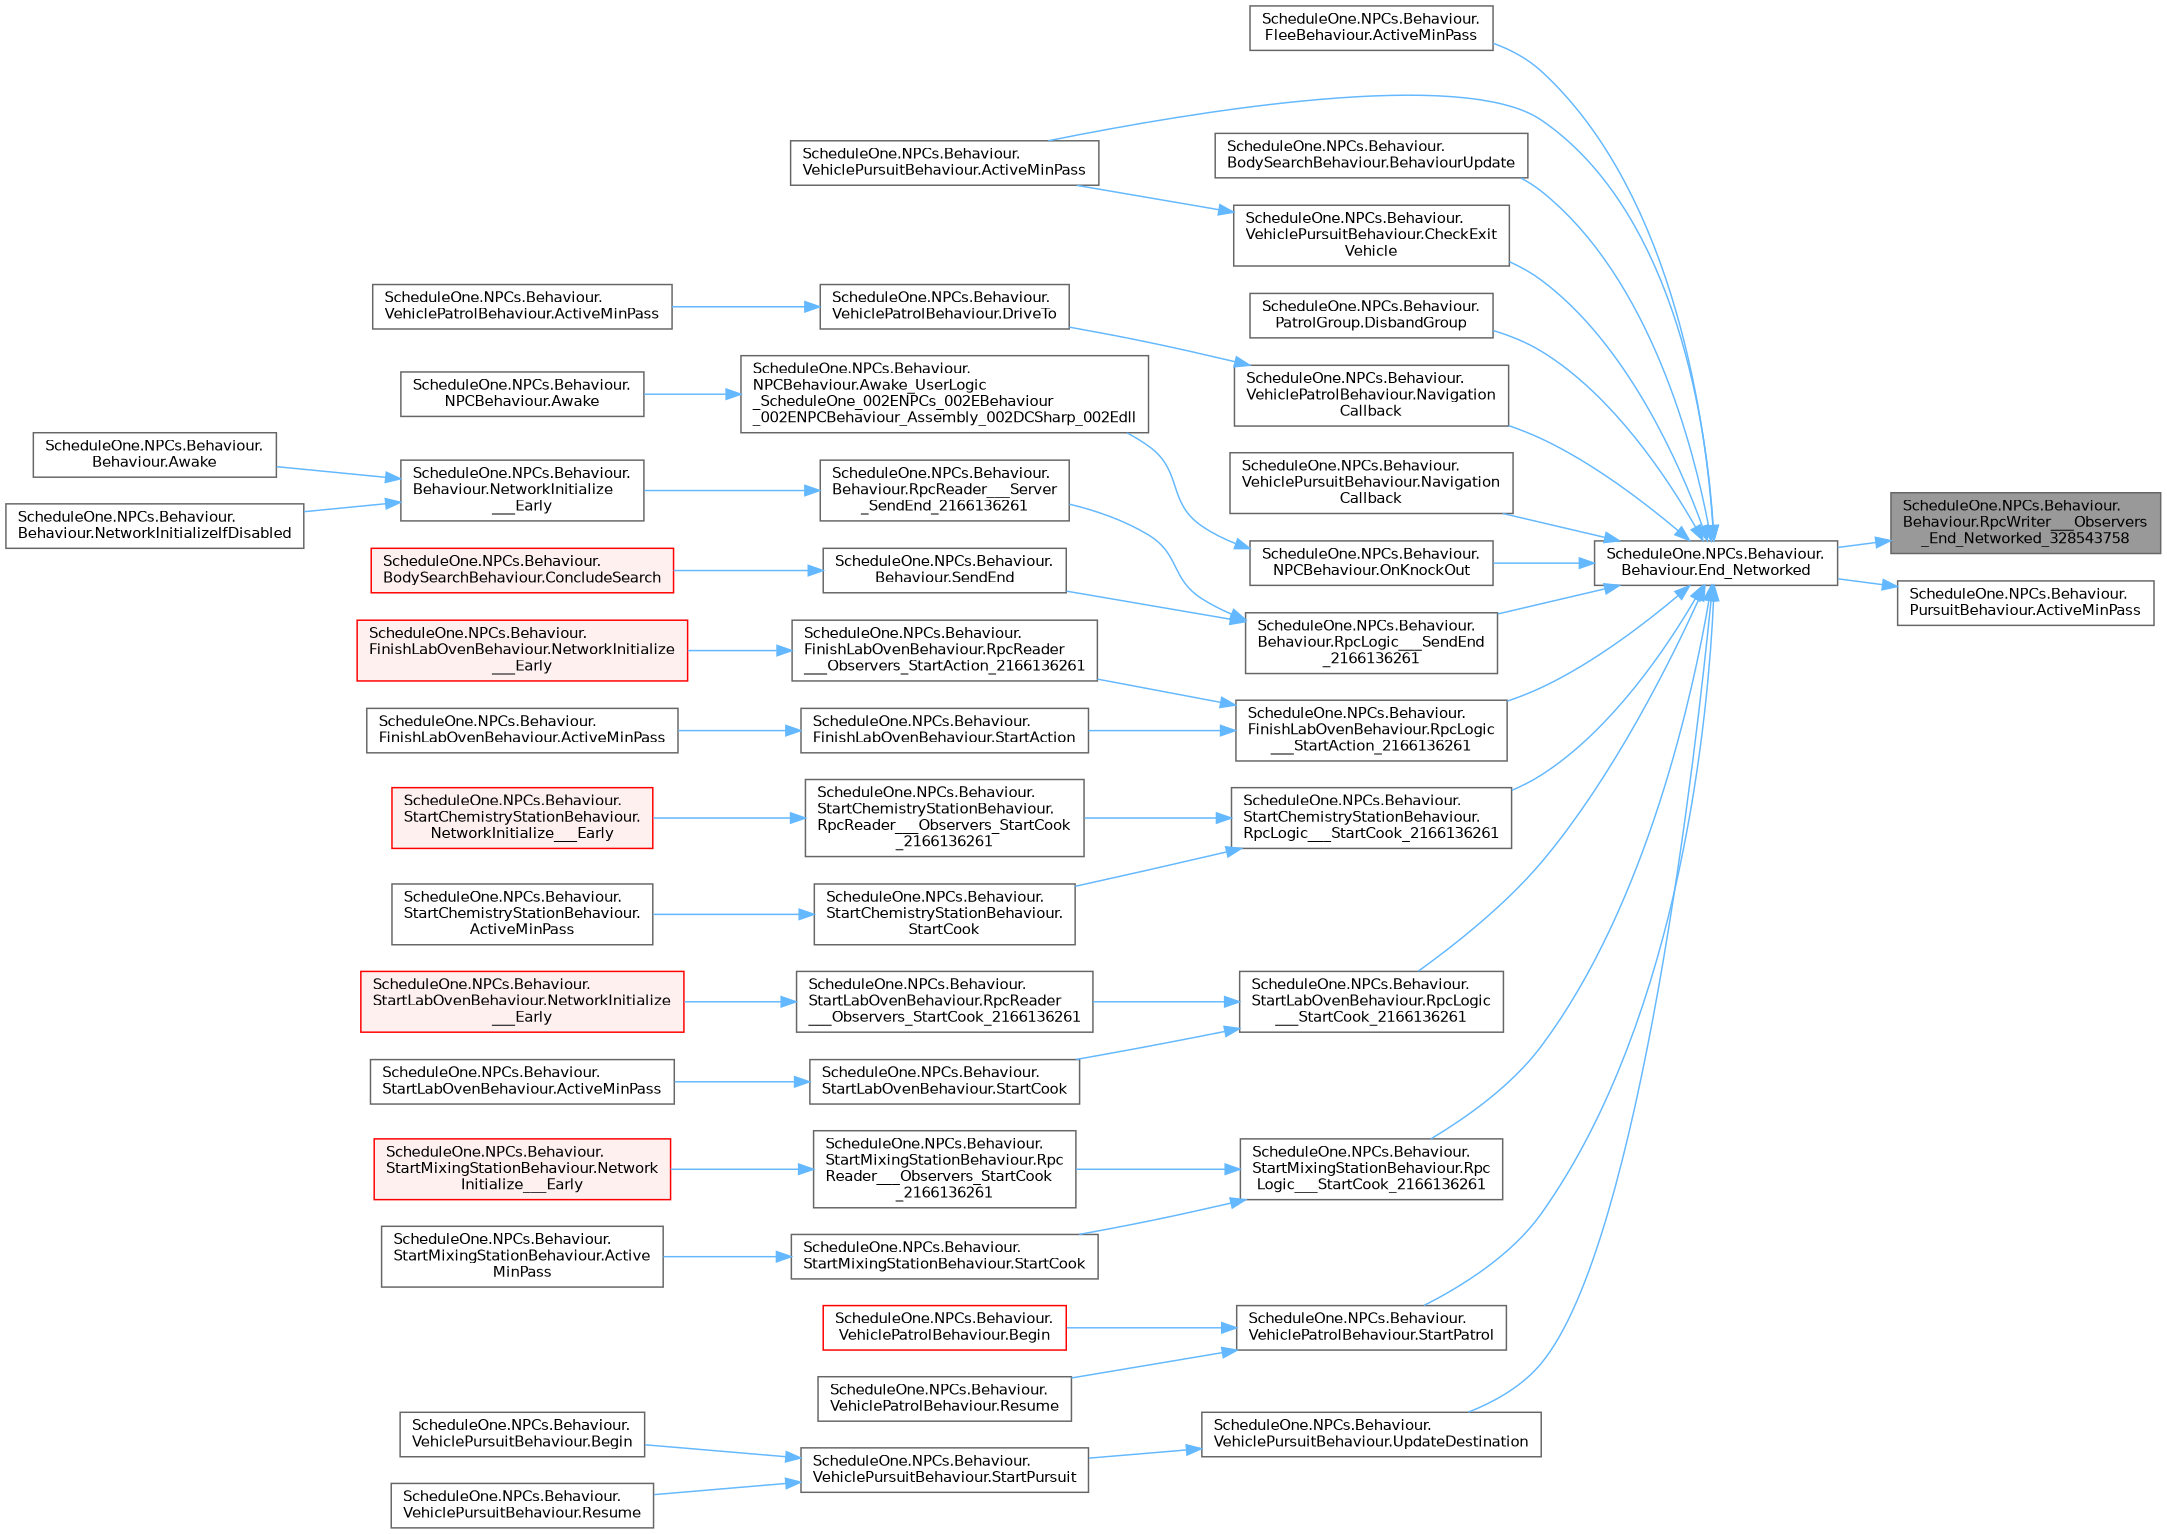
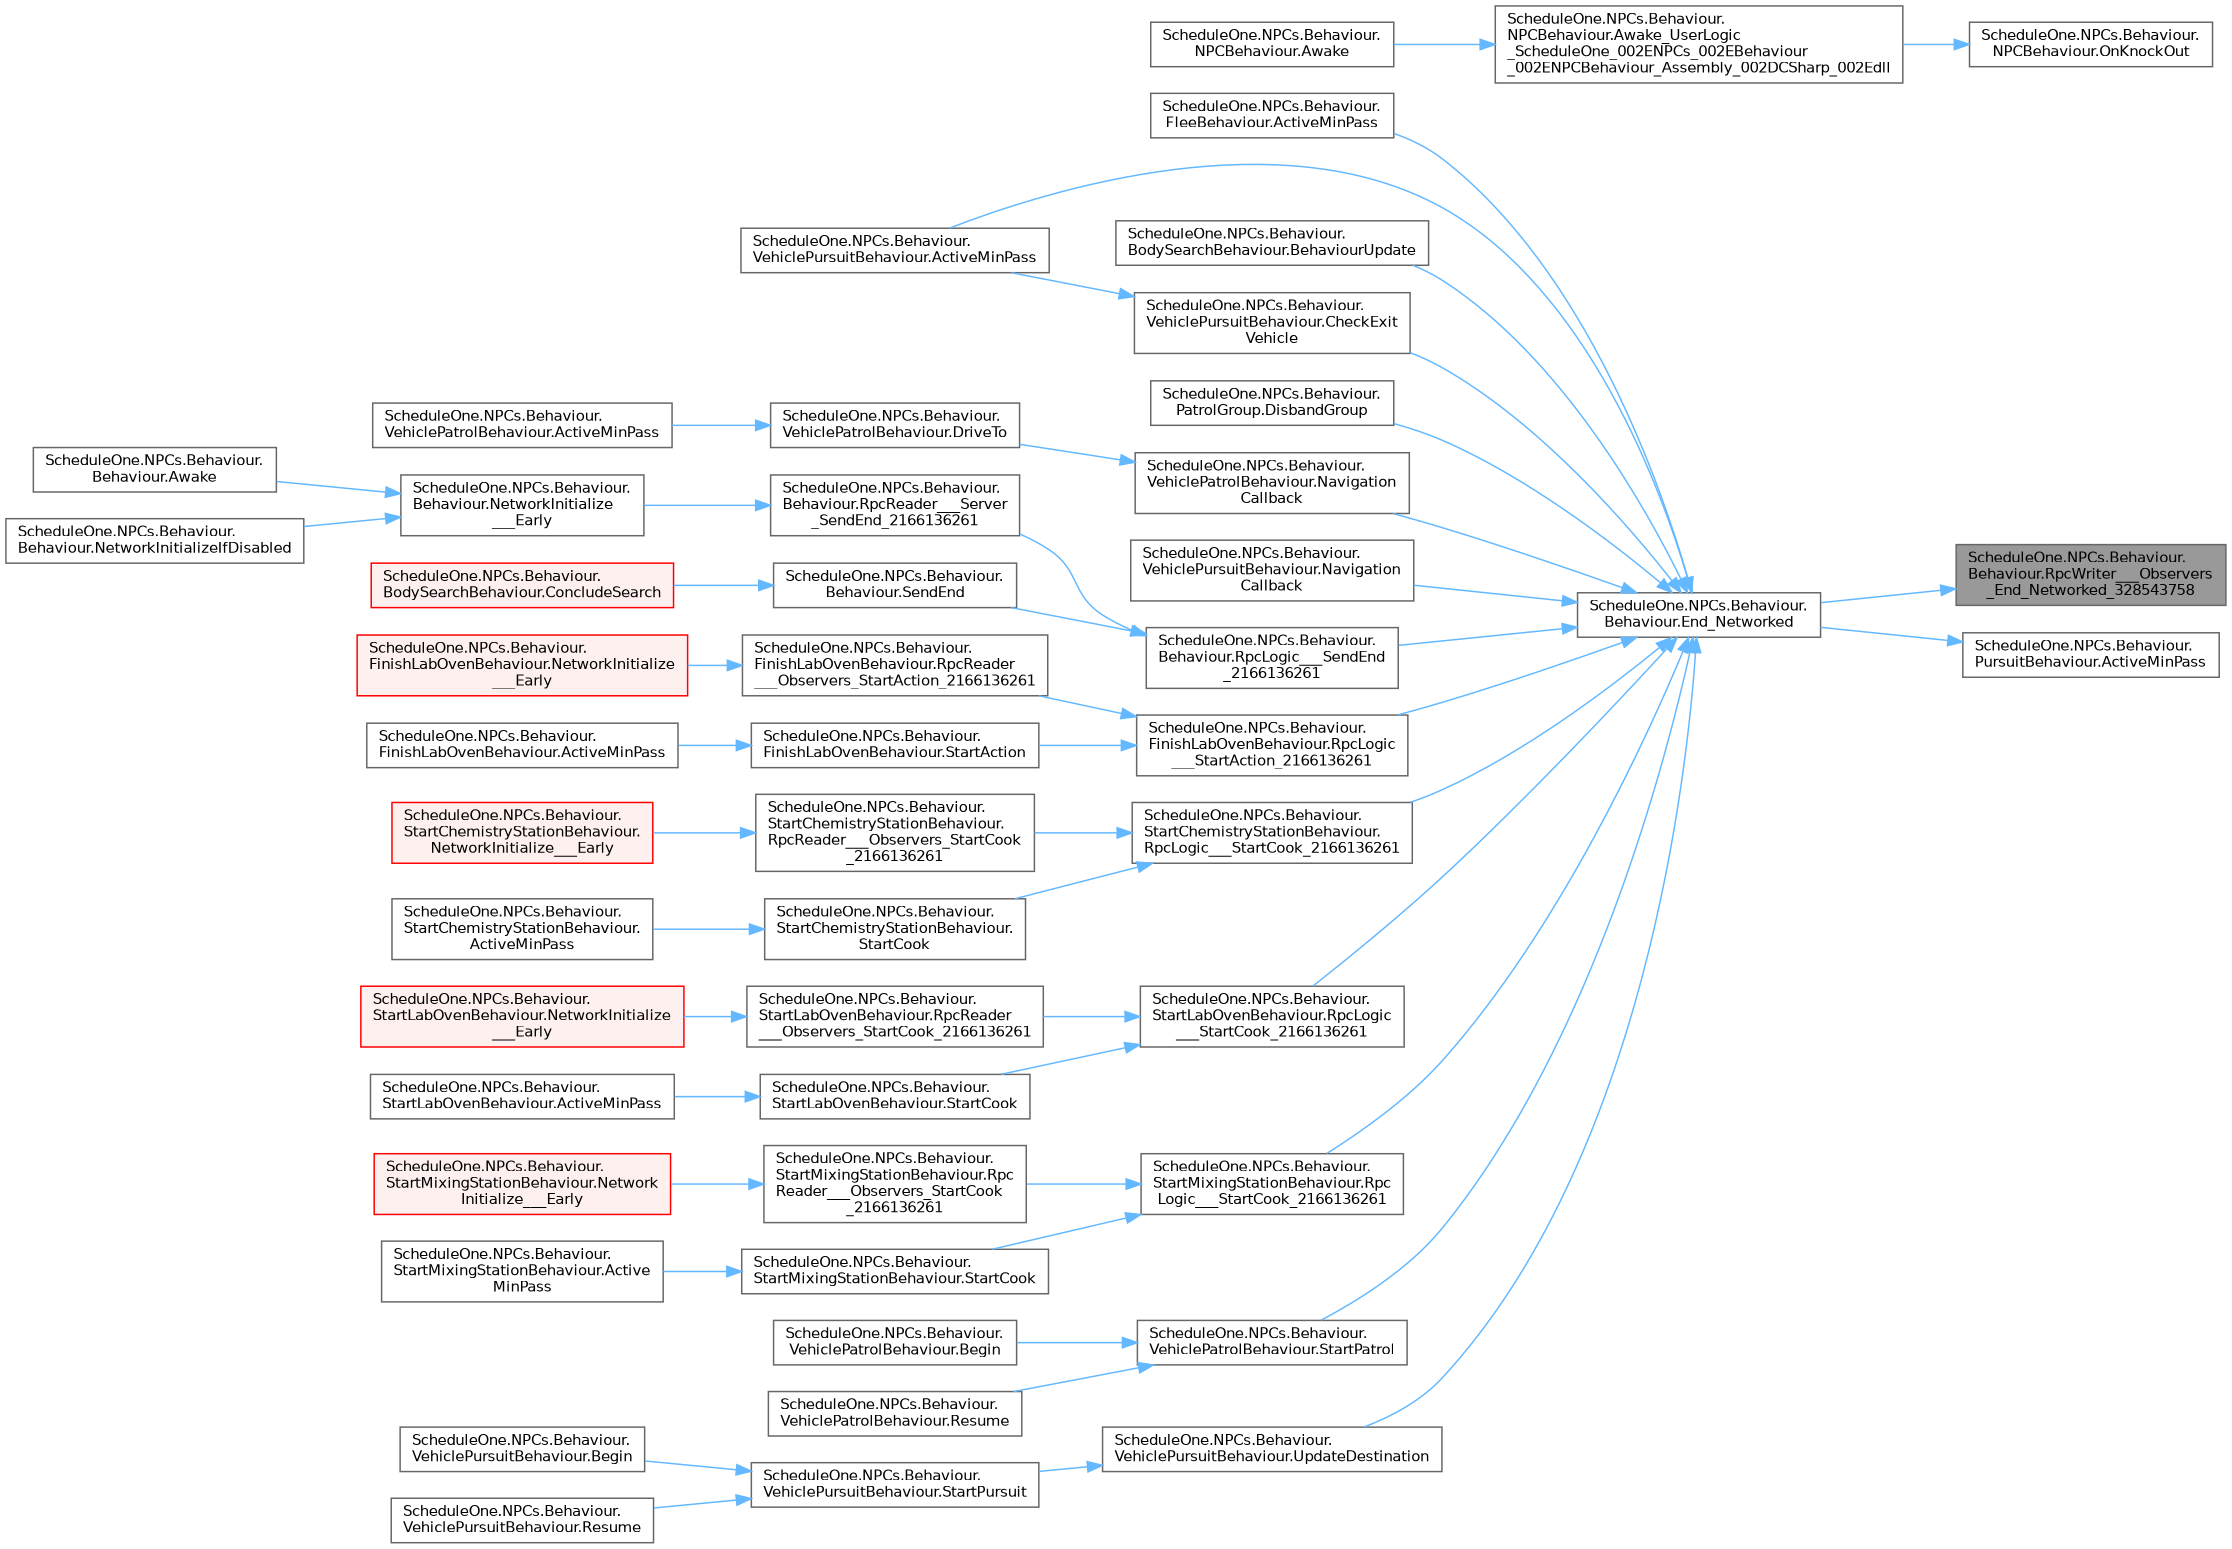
(1536, 563) -> none
(945, 1328) -> (895, 1343)
